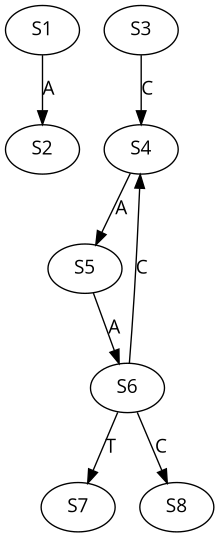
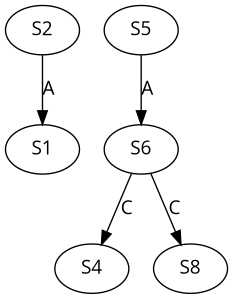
(141, 30) -> none
(42, 83) -> (42, 83)
(116, 203) -> none
(78, 507) -> none
